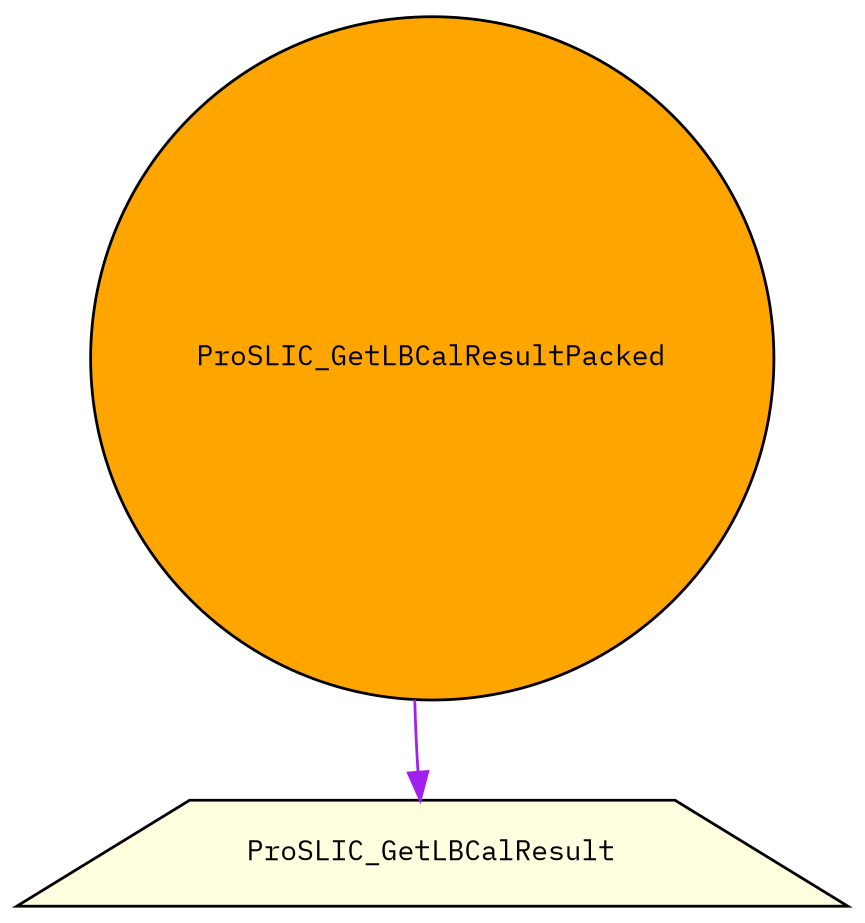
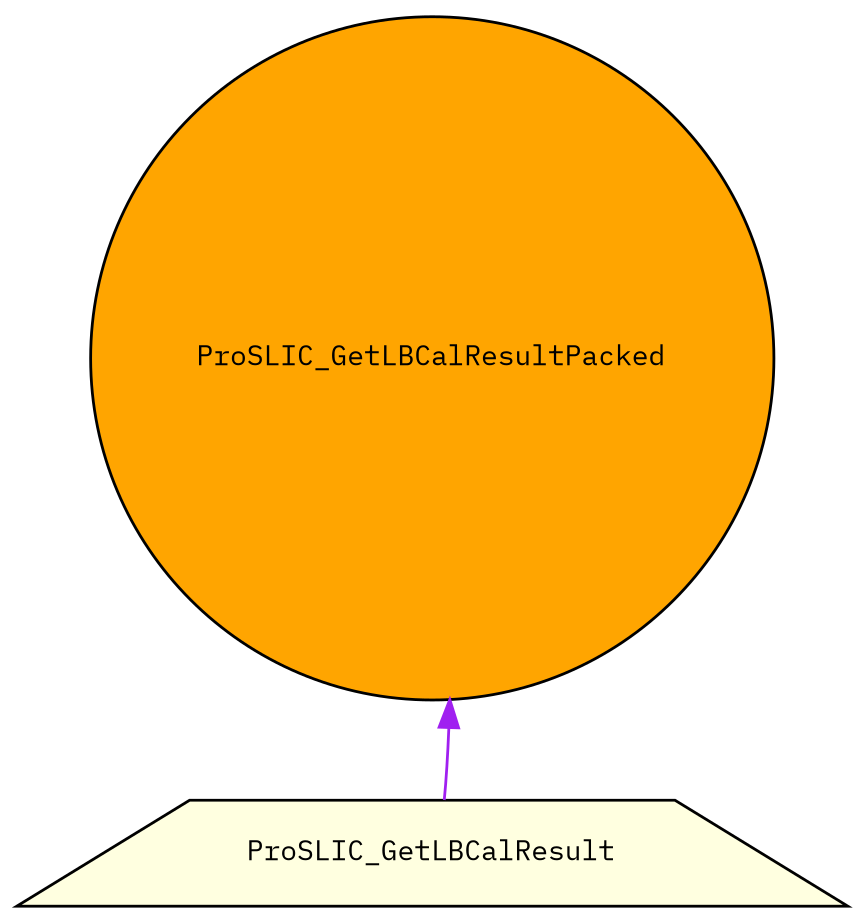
(416, 736) -> (447, 764)
